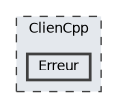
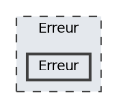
(59, 29) -> (59, 29)
